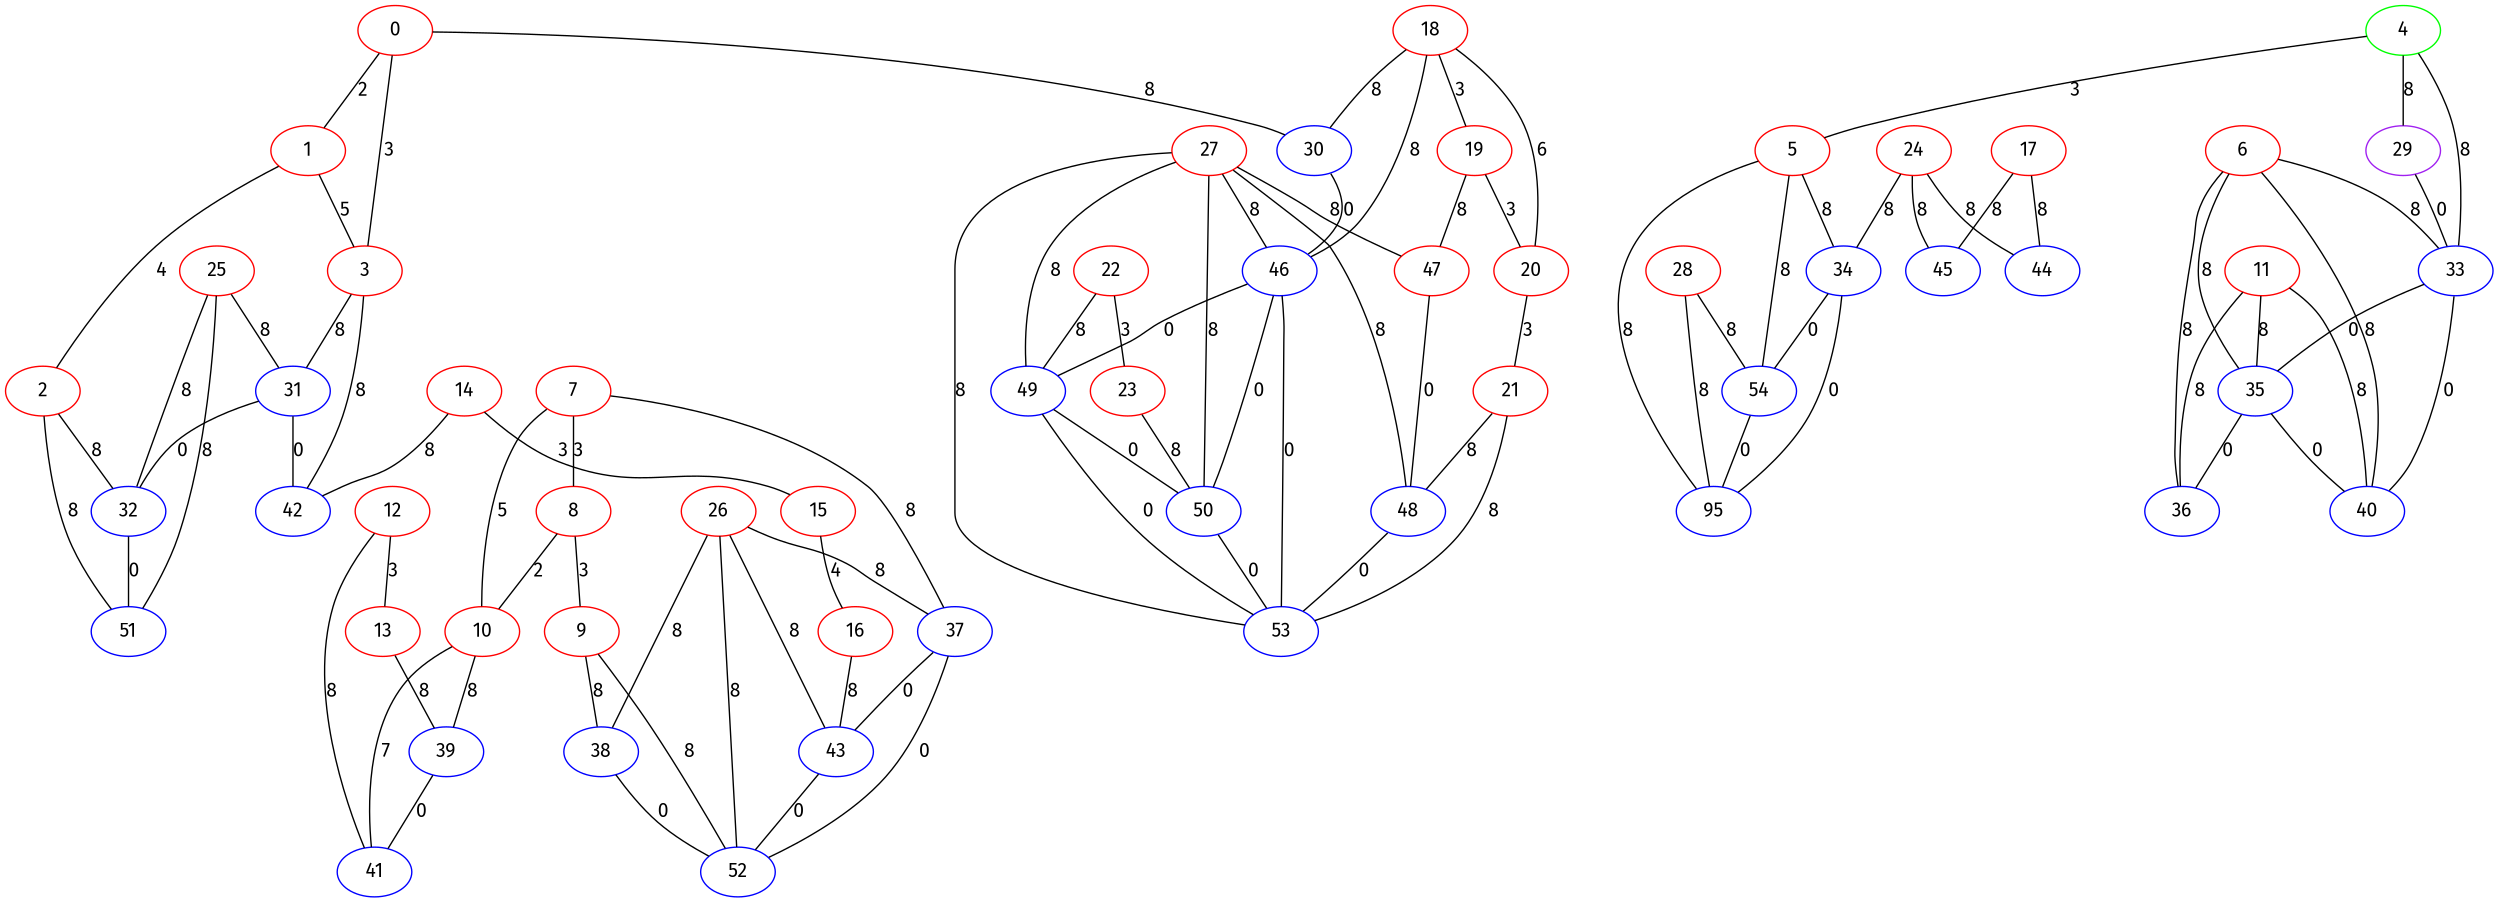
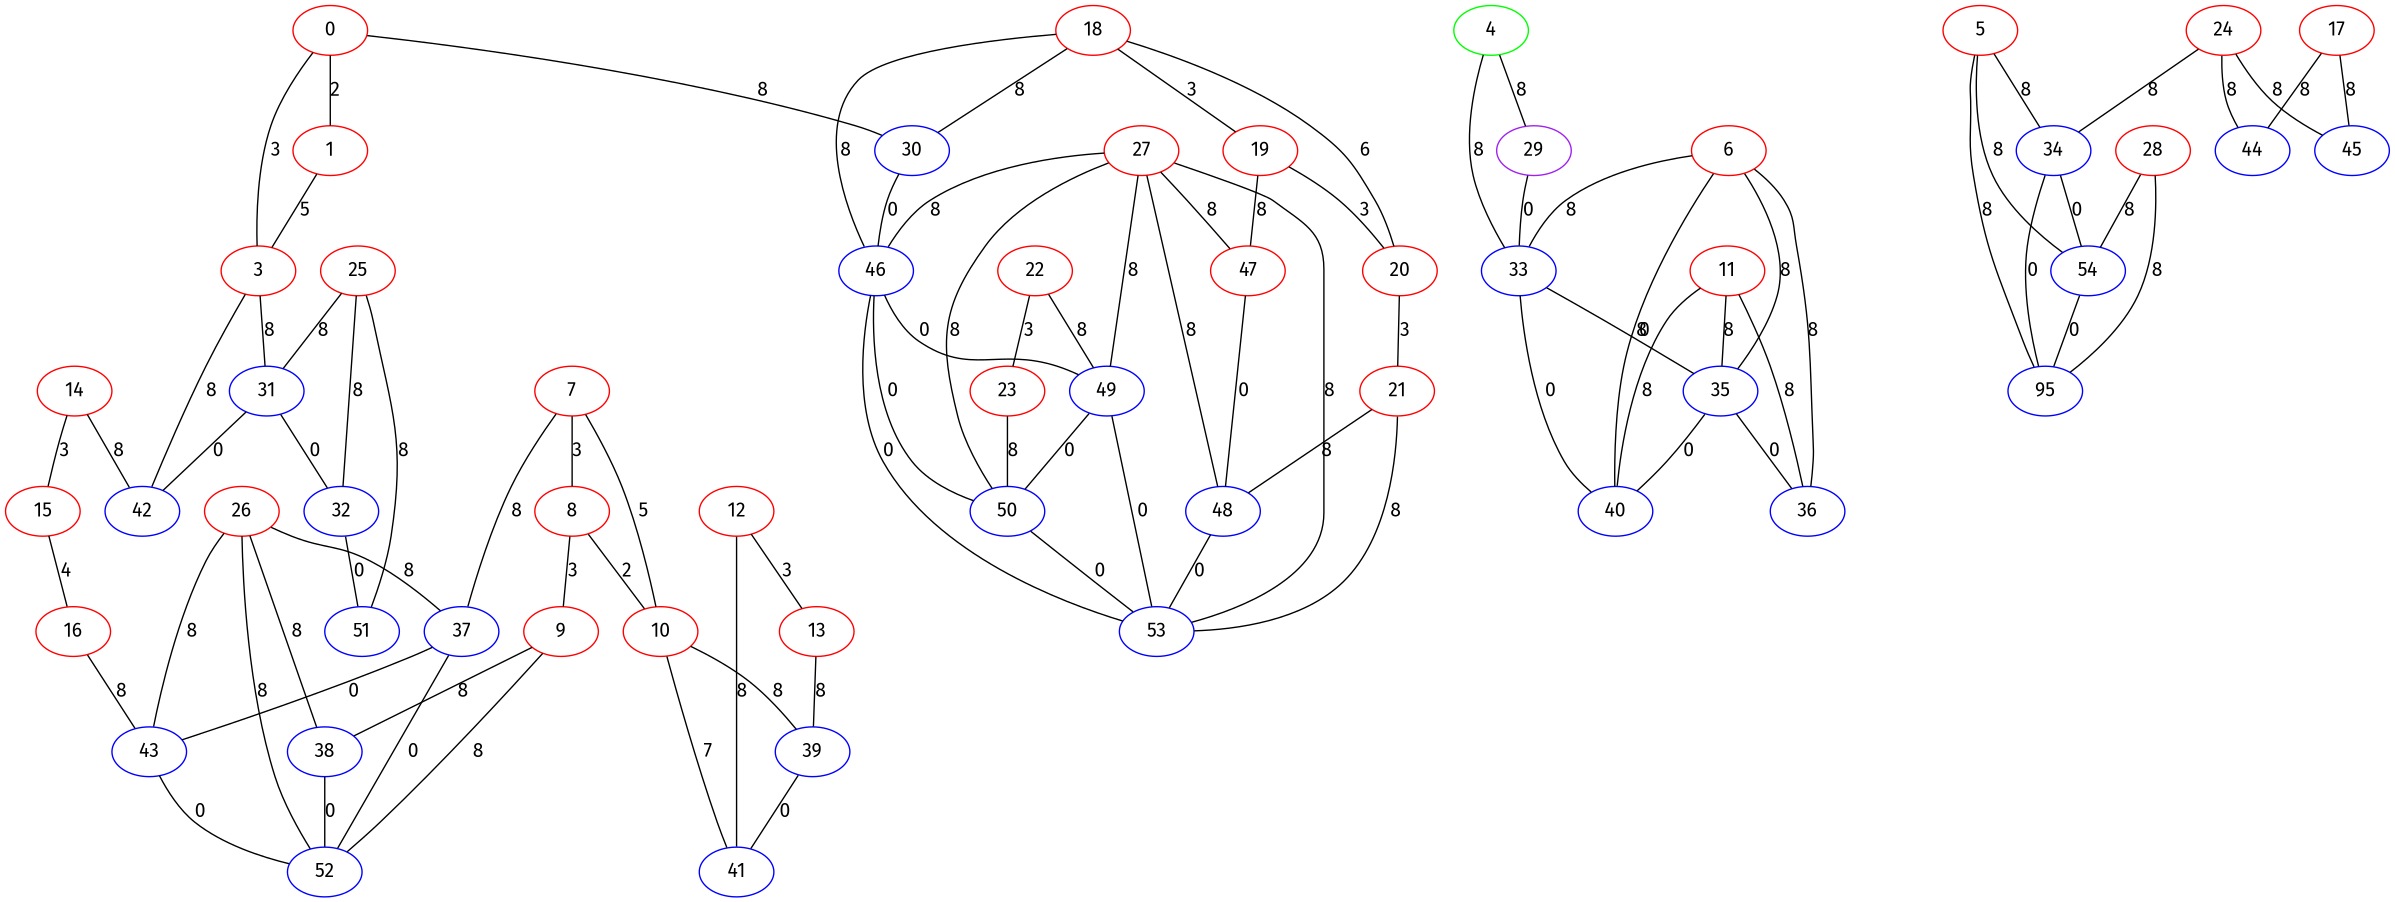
(2094, 78) -> none
(43, 391) -> none
